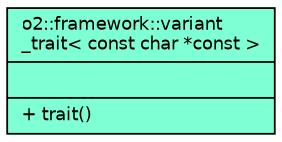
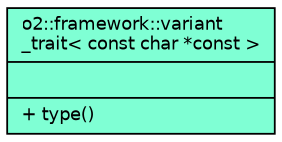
(57, 115) -> (58, 115)
